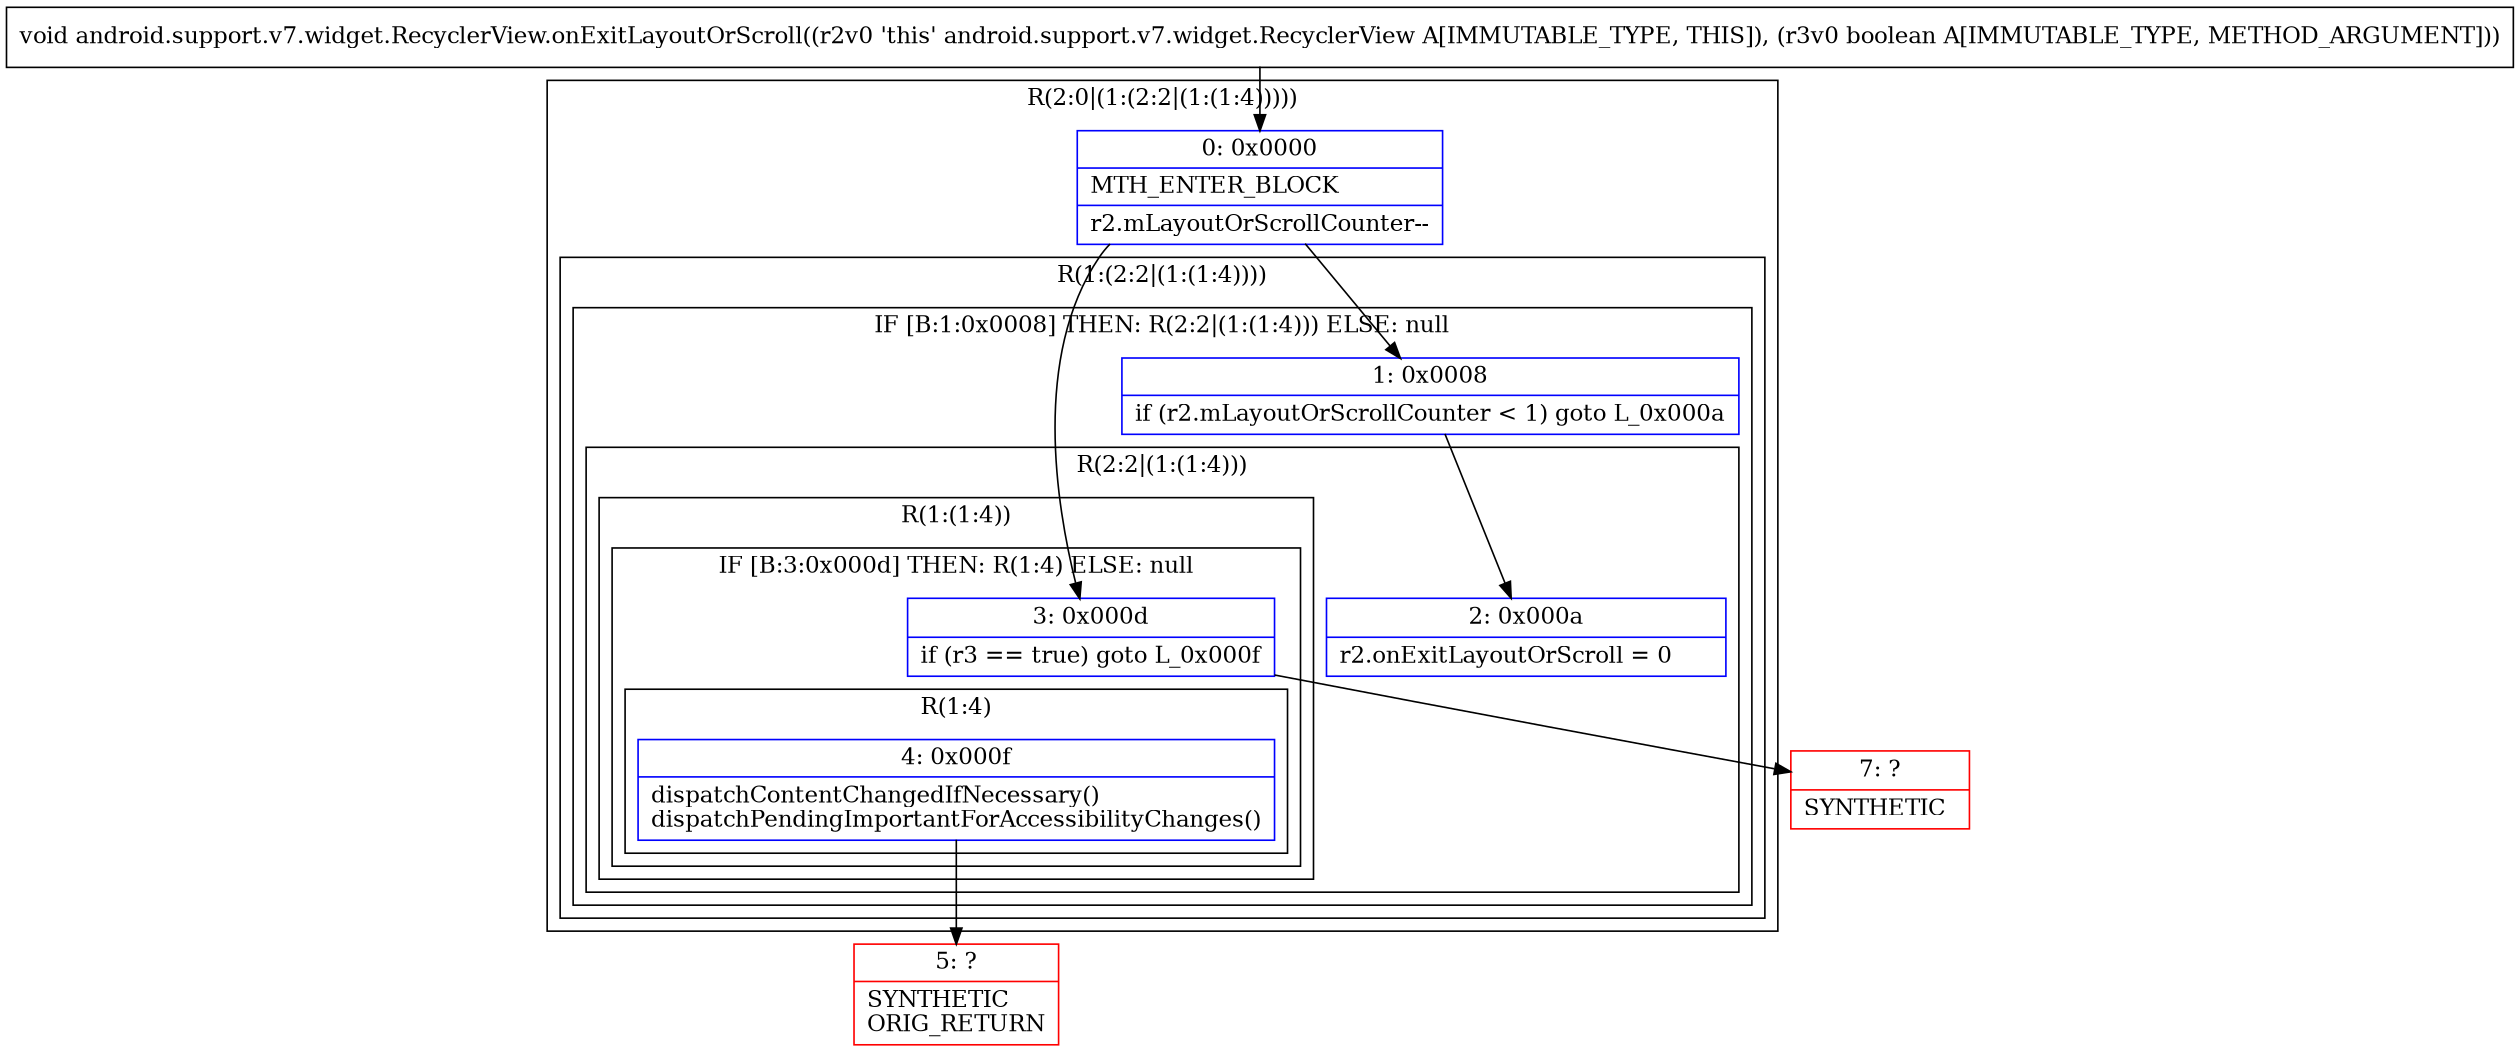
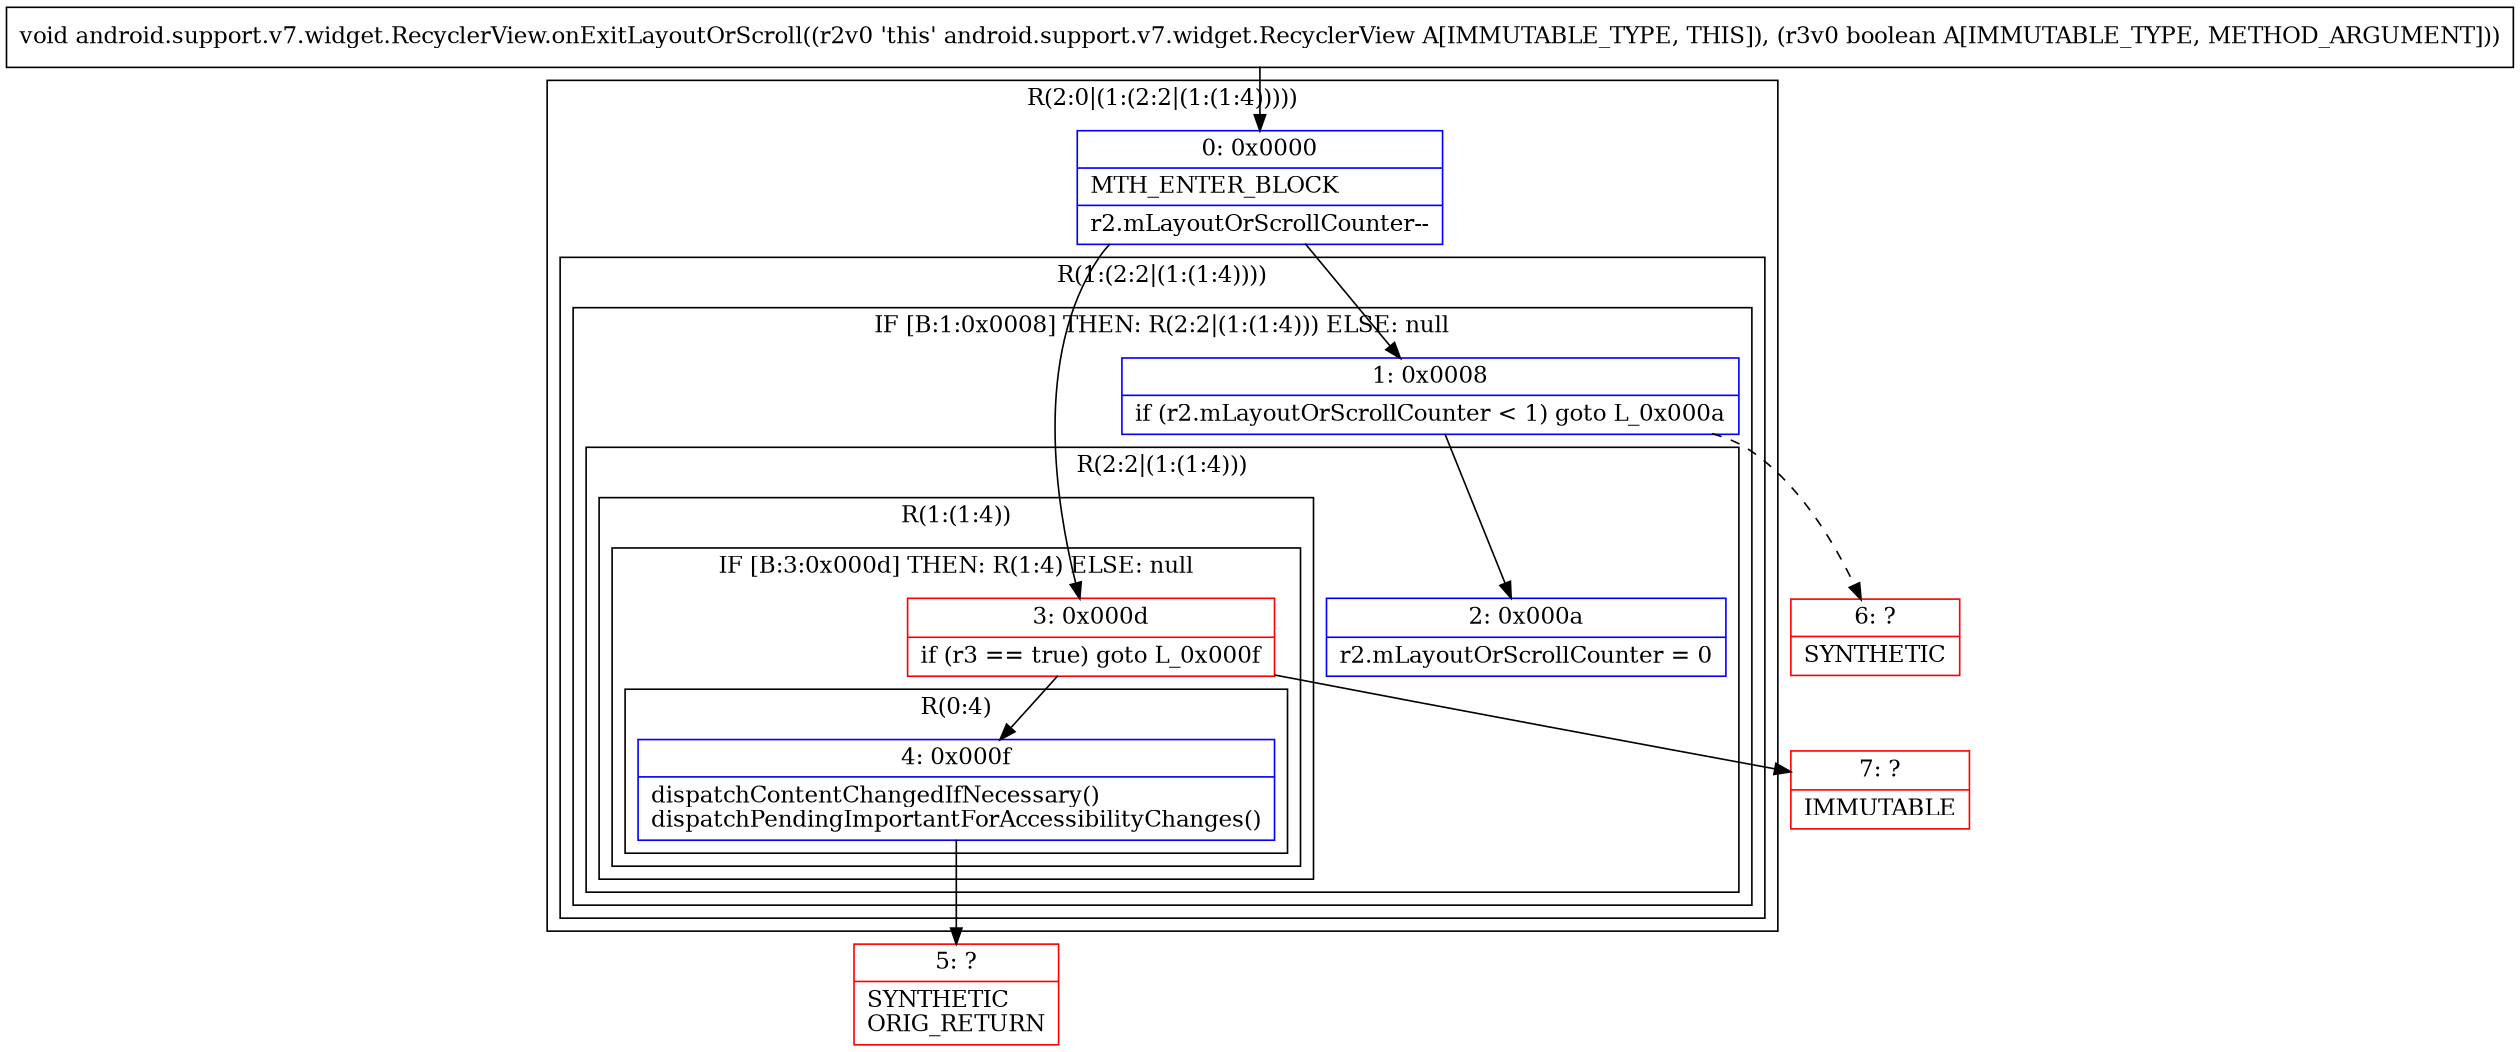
(1091, 637) -> (1091, 637)
none -> (1875, 637)
(1506, 656) -> (1526, 656)
none -> (1034, 702)
(956, 708) -> (956, 708)
(1875, 809) -> (1880, 809)
